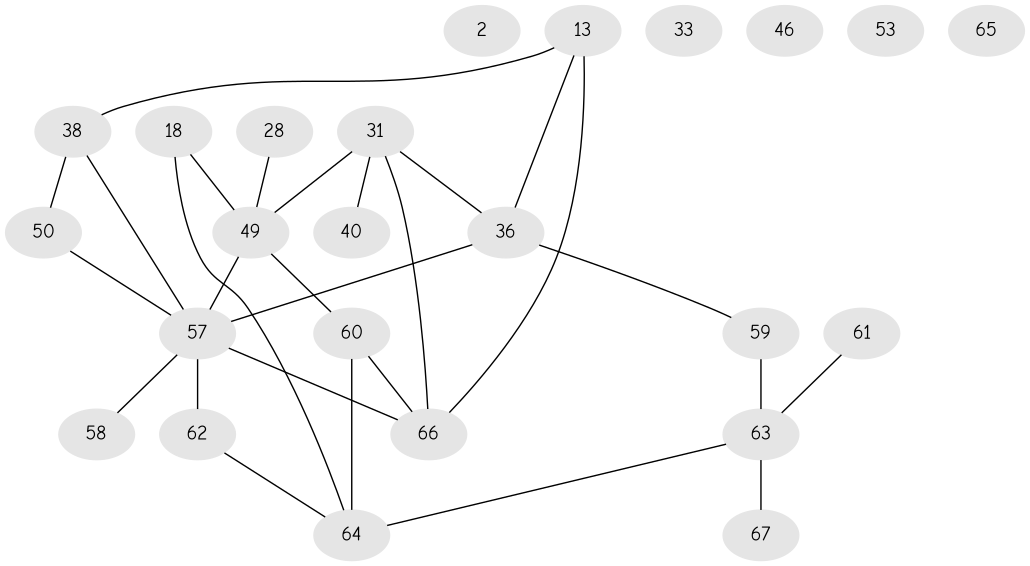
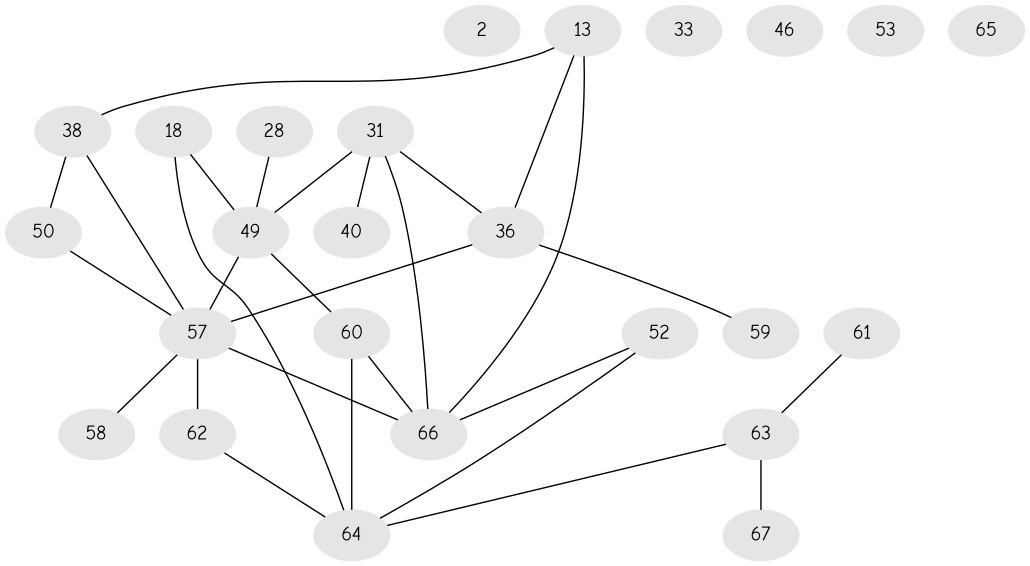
none -> (660, 334)
(761, 384) -> none
